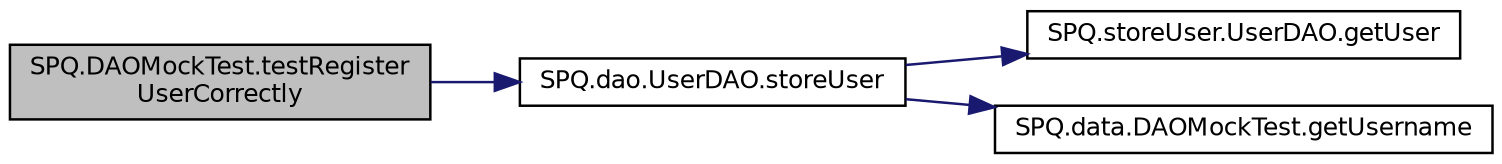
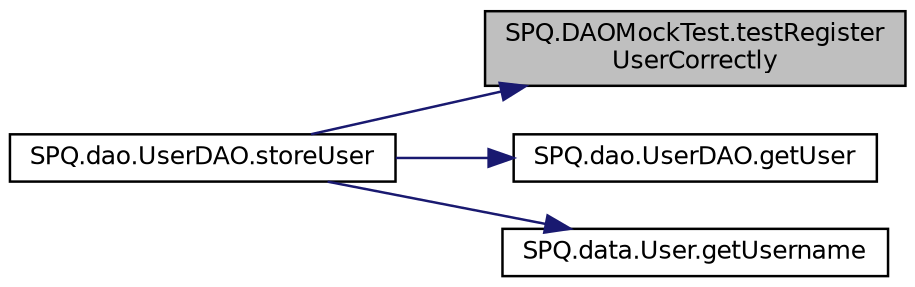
(1244, 35) -> (695, 158)
(462, 82) -> (406, 113)
(1244, 129) -> (695, 252)
